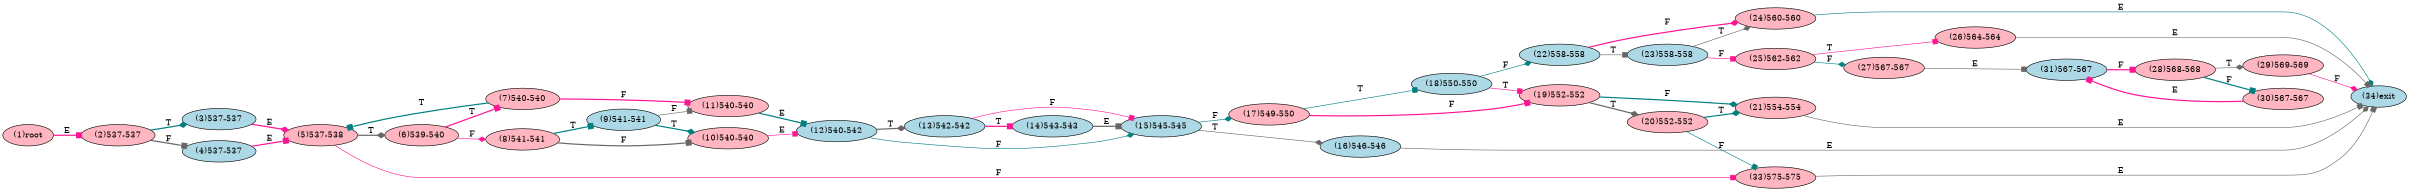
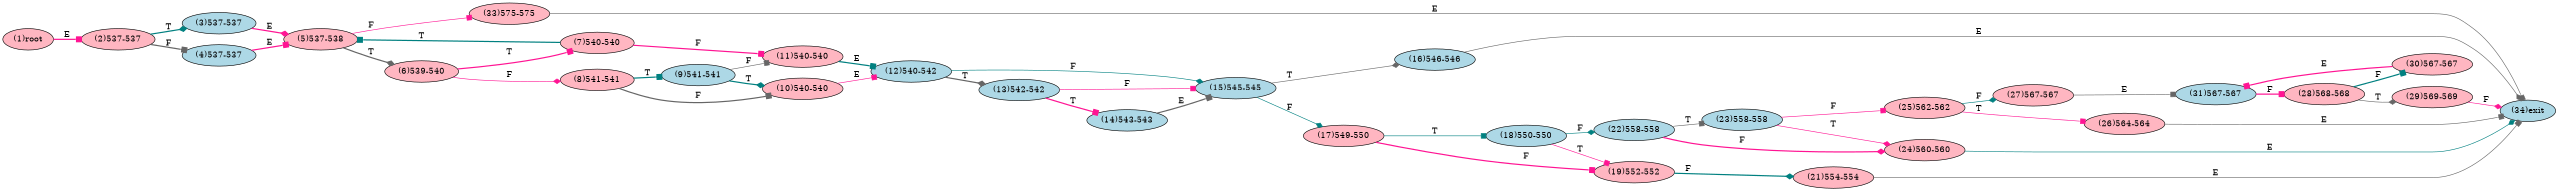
(1718, 38) -> (1830, 134)
(1668, 122) -> none
